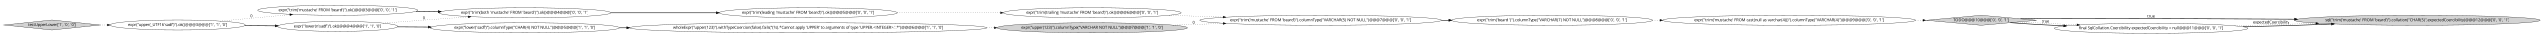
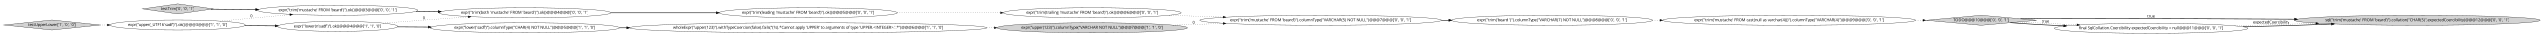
none -> (178, 9)
